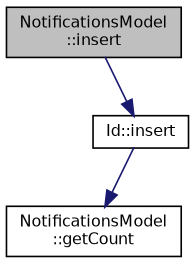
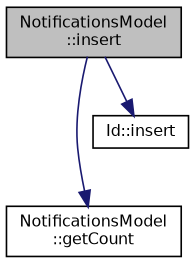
(123, 170) -> (77, 124)
